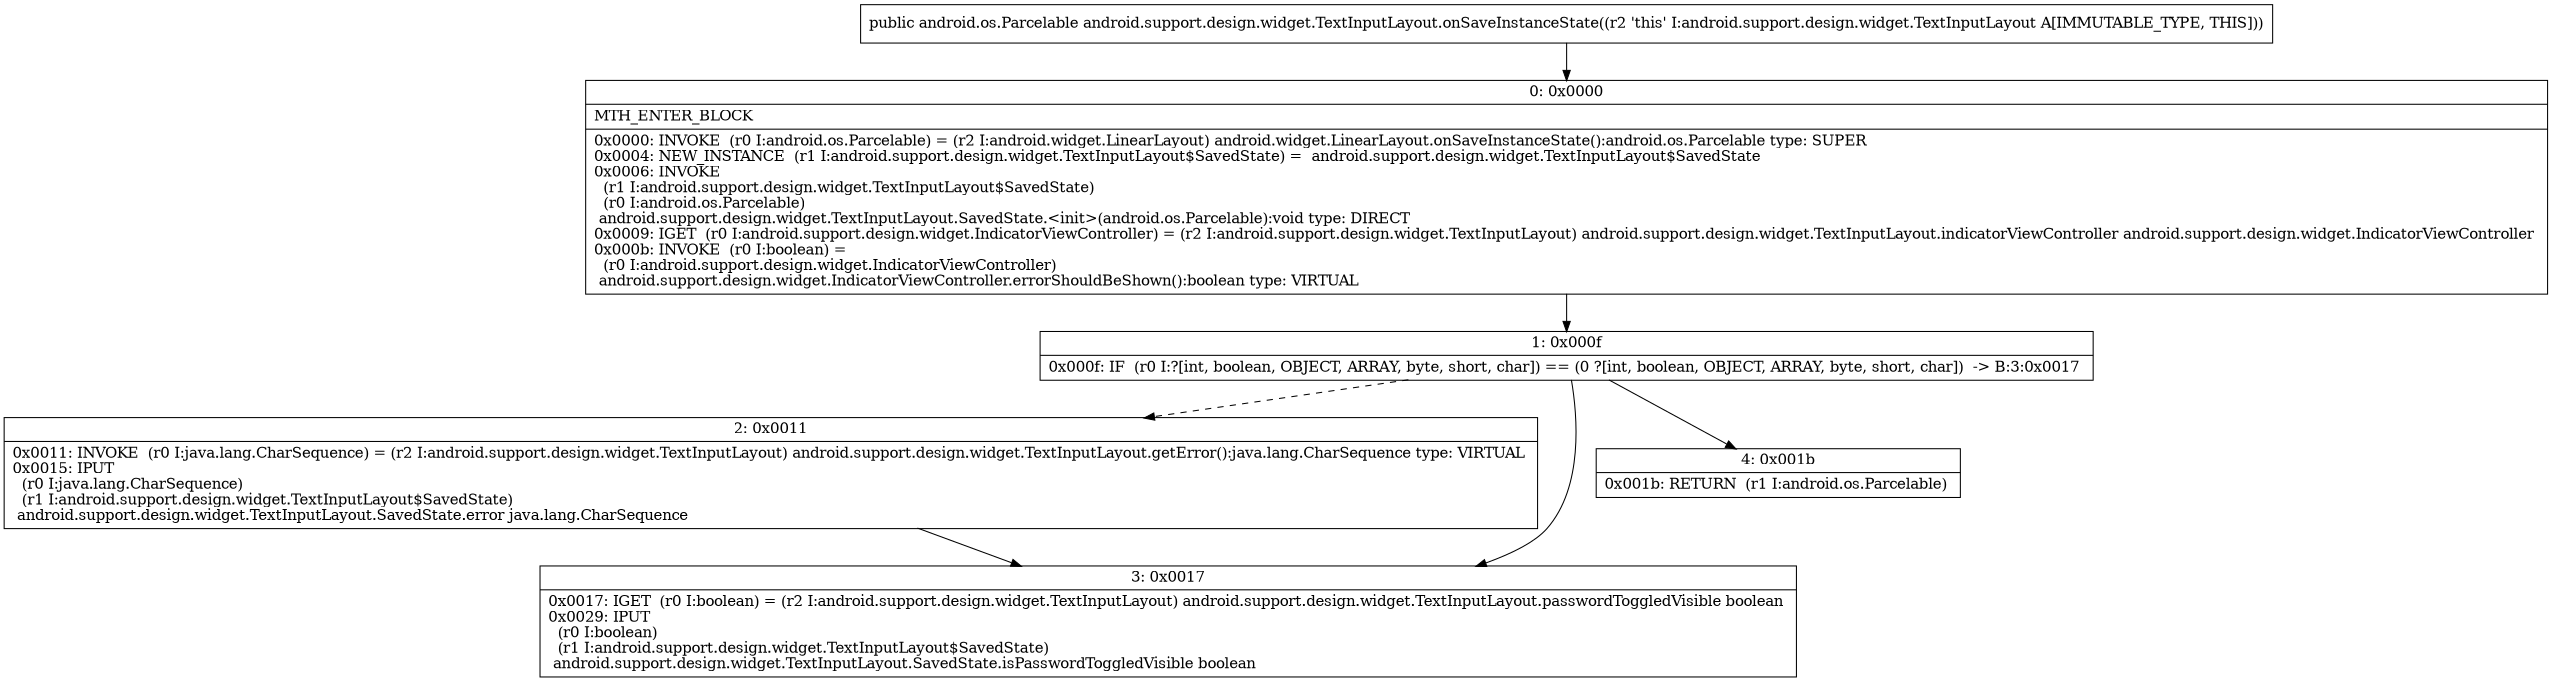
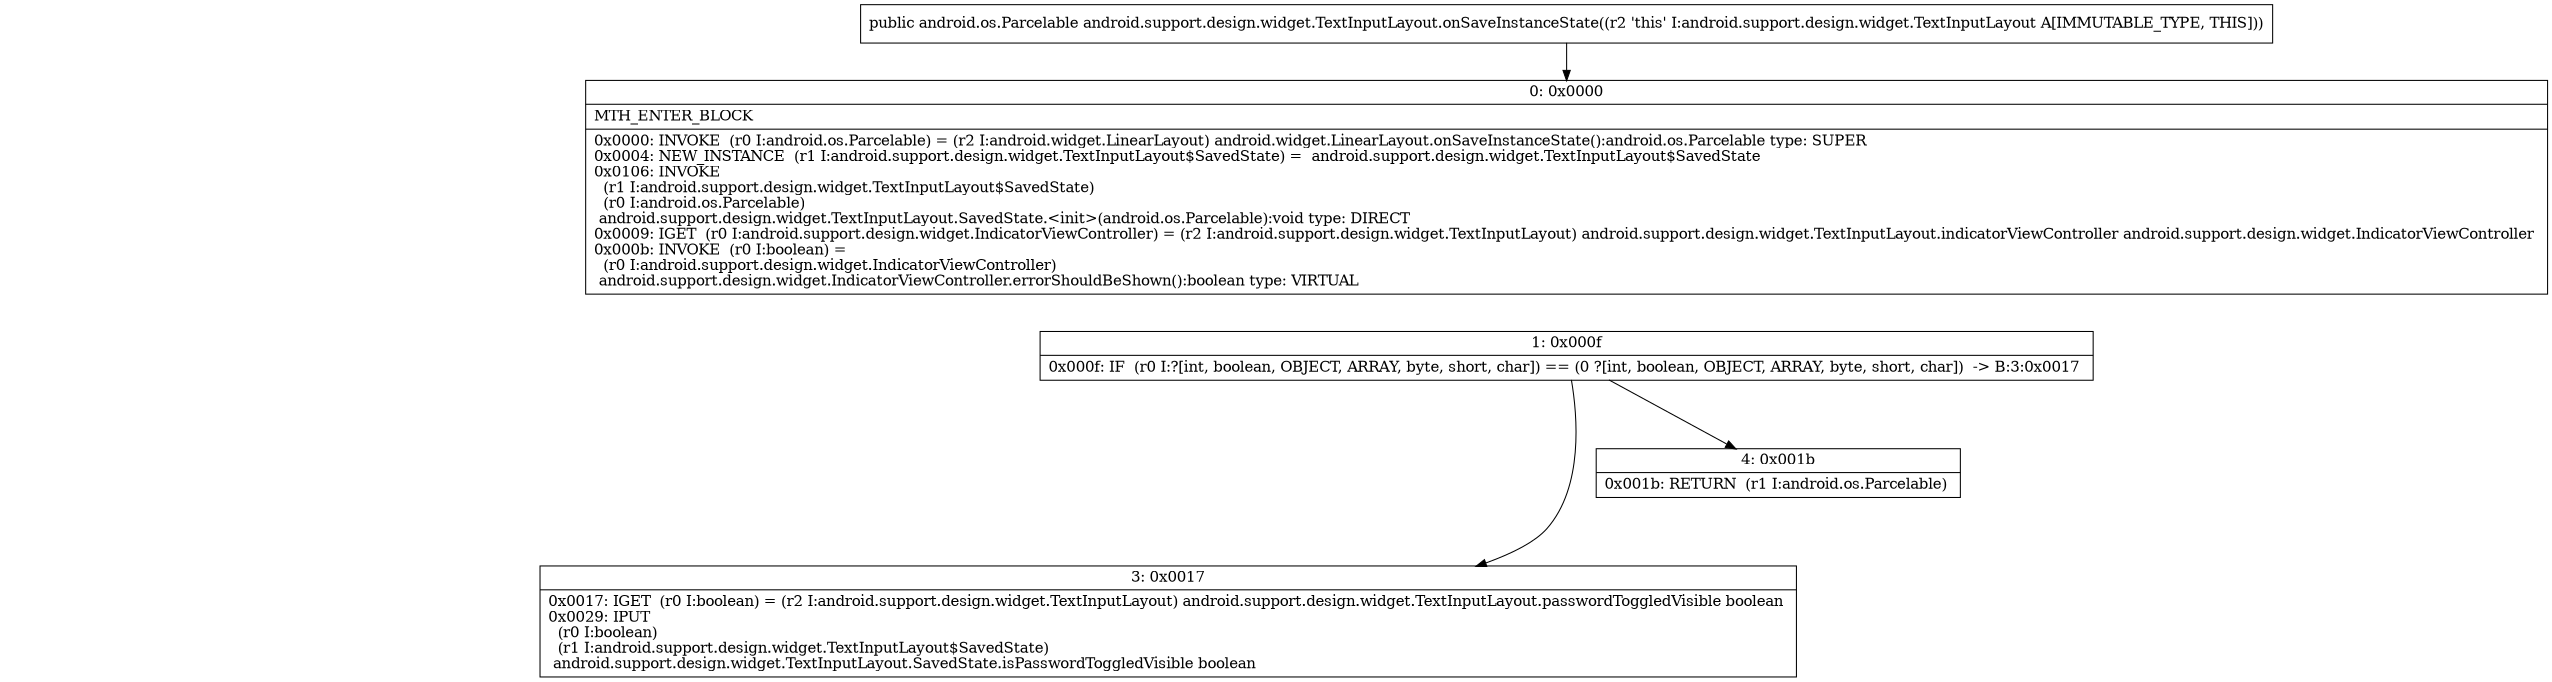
(662, 172) -> (662, 172)
(1567, 307) -> none
(771, 473) -> none
